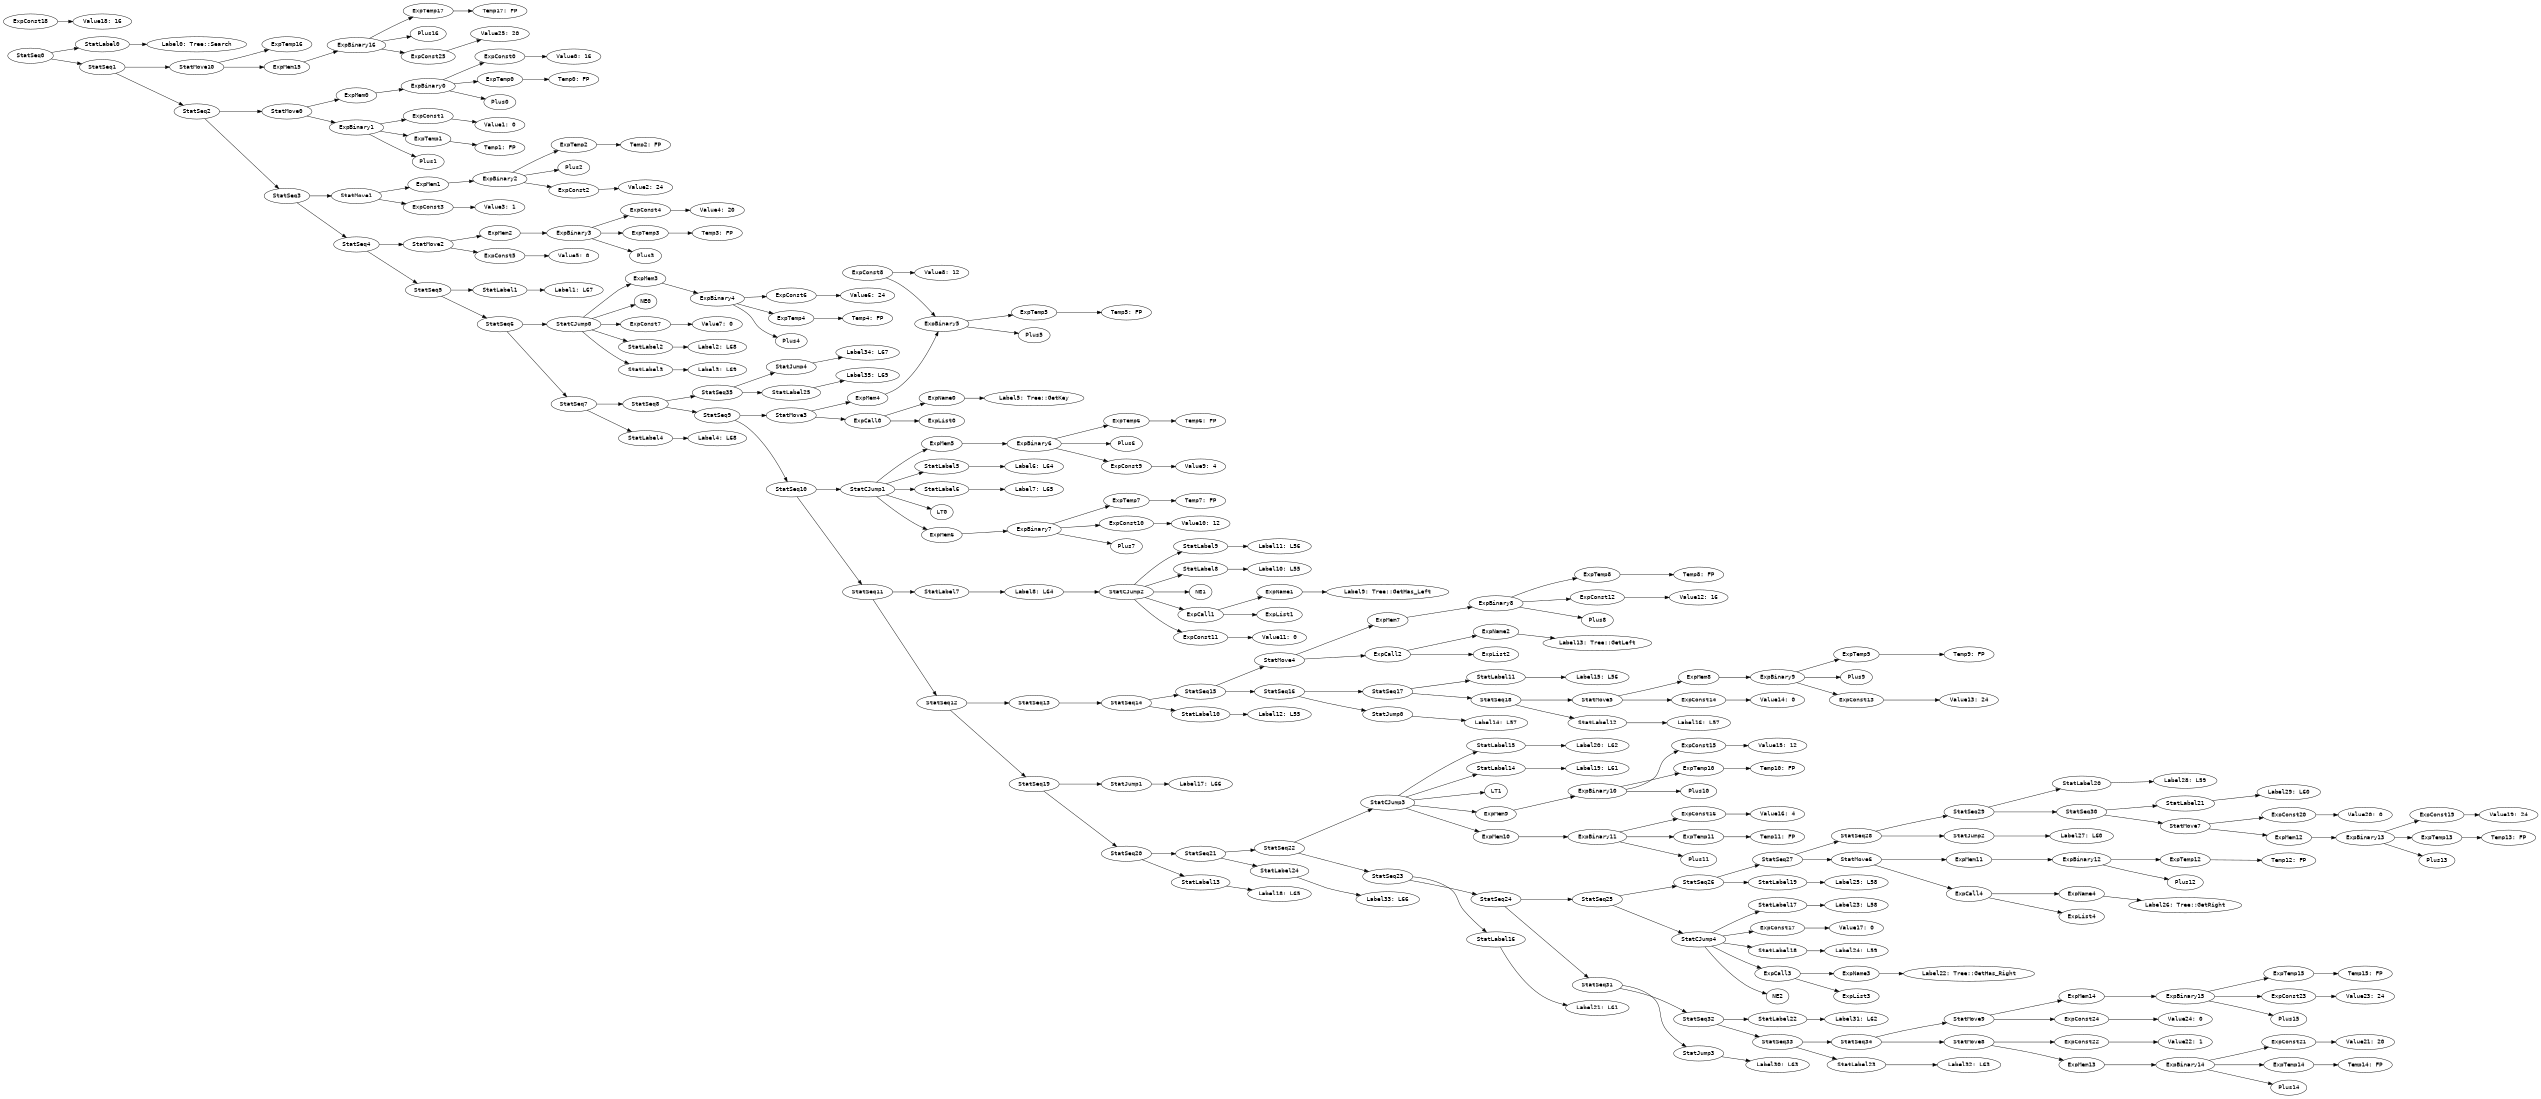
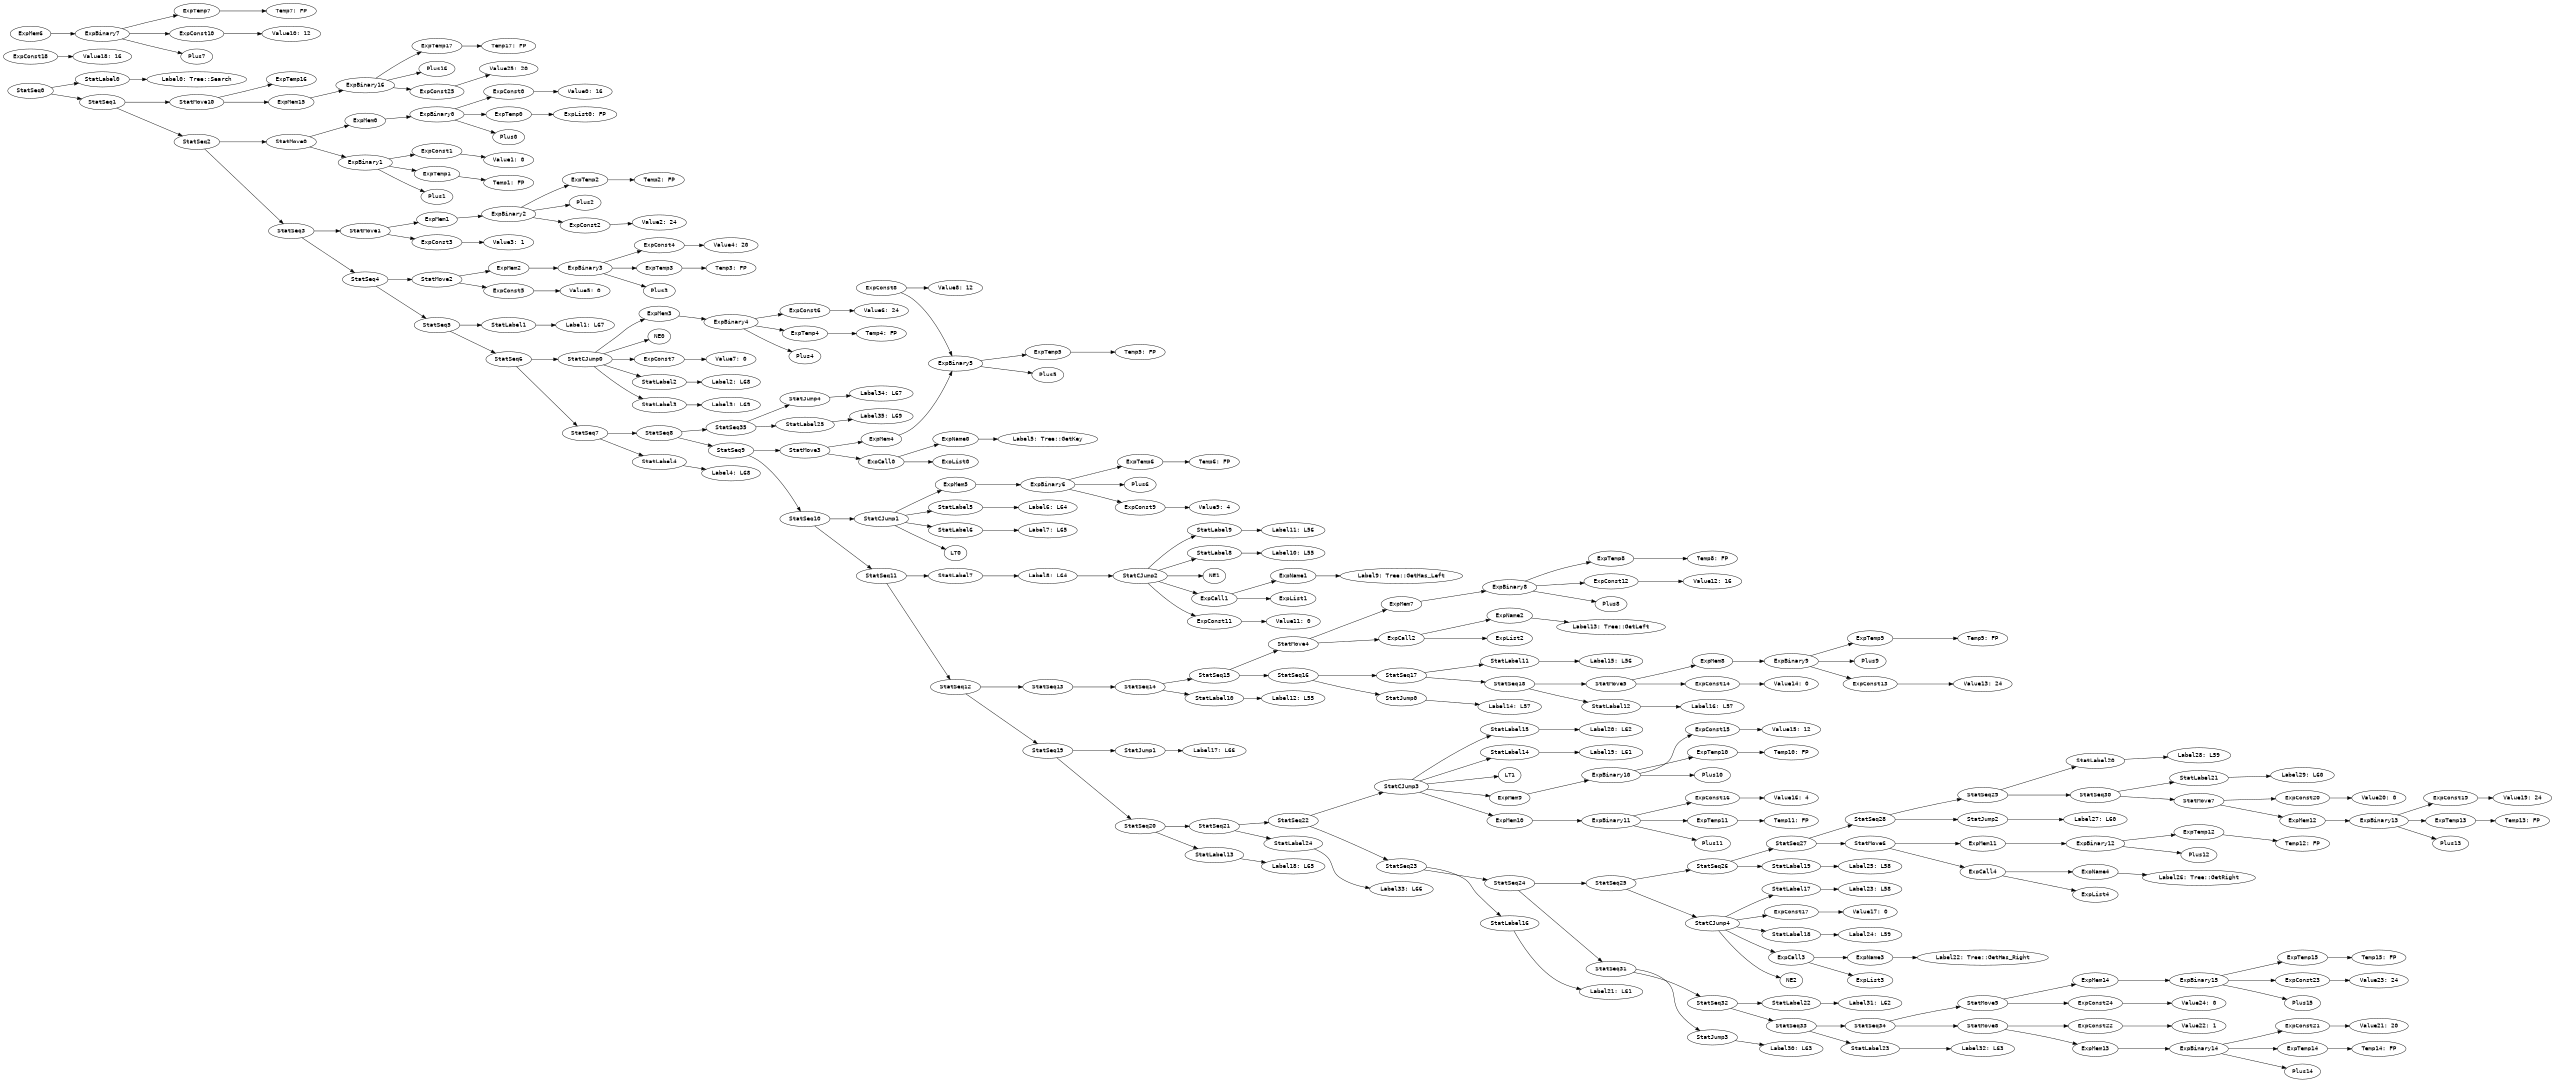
(574, 79) -> (585, 114)
(899, 514) -> none
